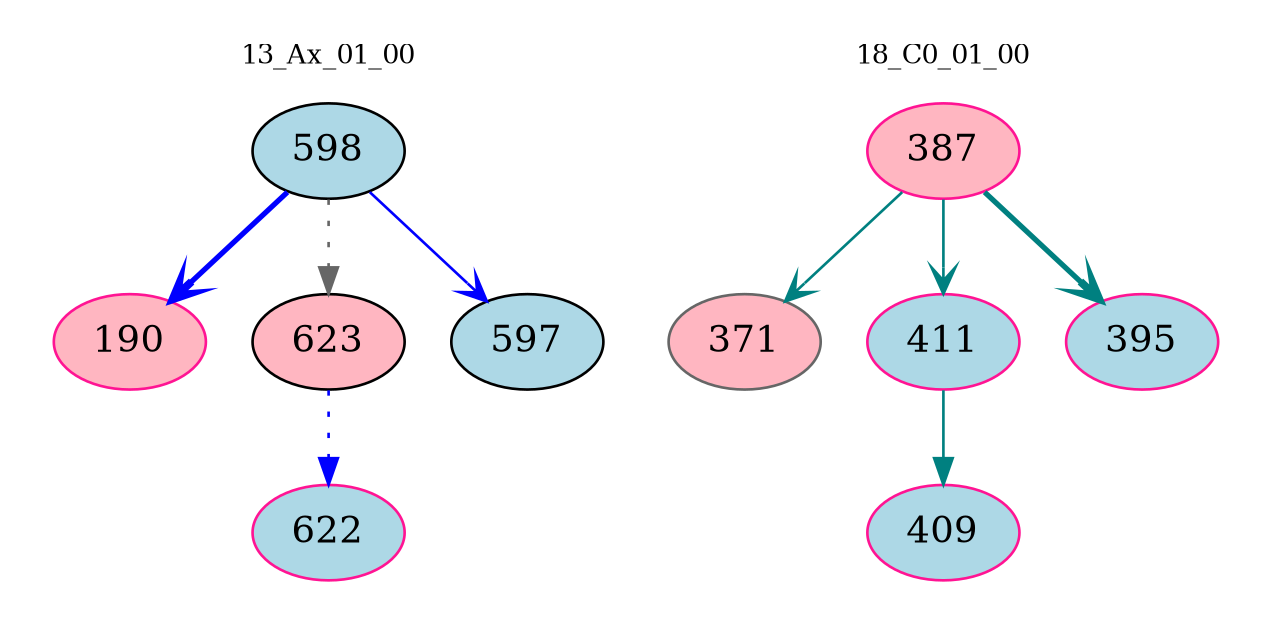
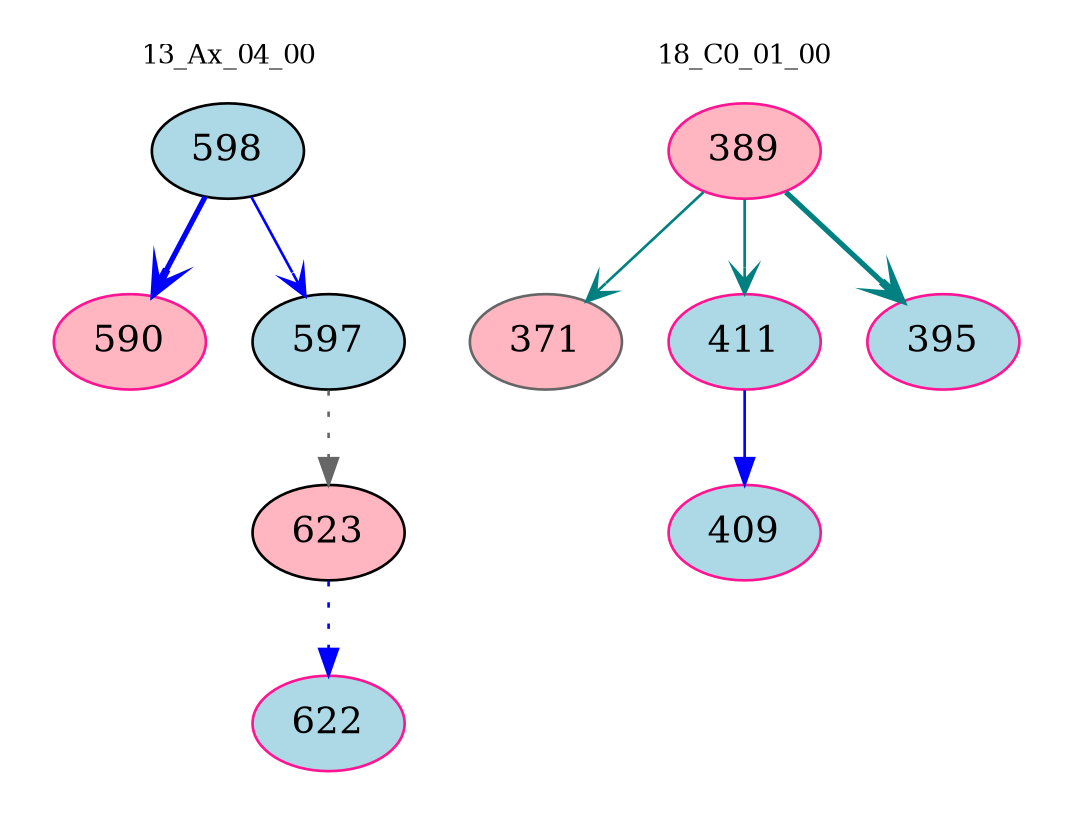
(329, 57) -> (229, 57)
(943, 151) -> (745, 151)
(329, 233) -> (329, 424)
(130, 342) -> (130, 342)
(943, 424) -> (745, 424)
